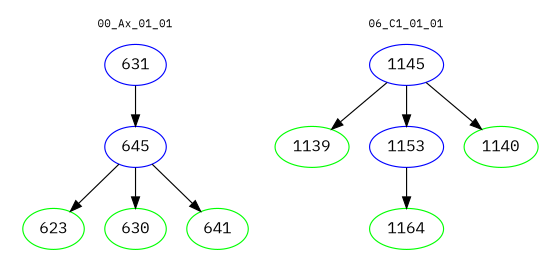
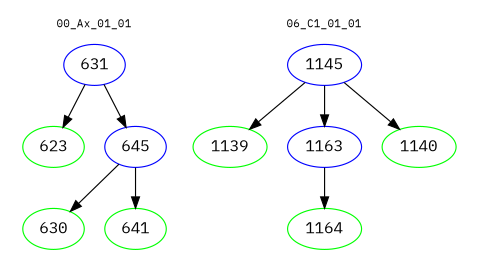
(407, 147) -> (325, 147)
(99, 184) -> (77, 101)
